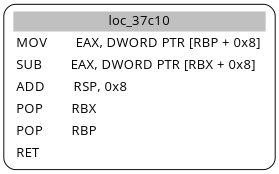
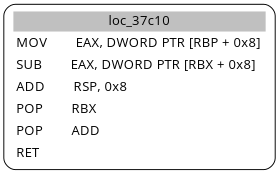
(57, 131) -> (58, 131)
